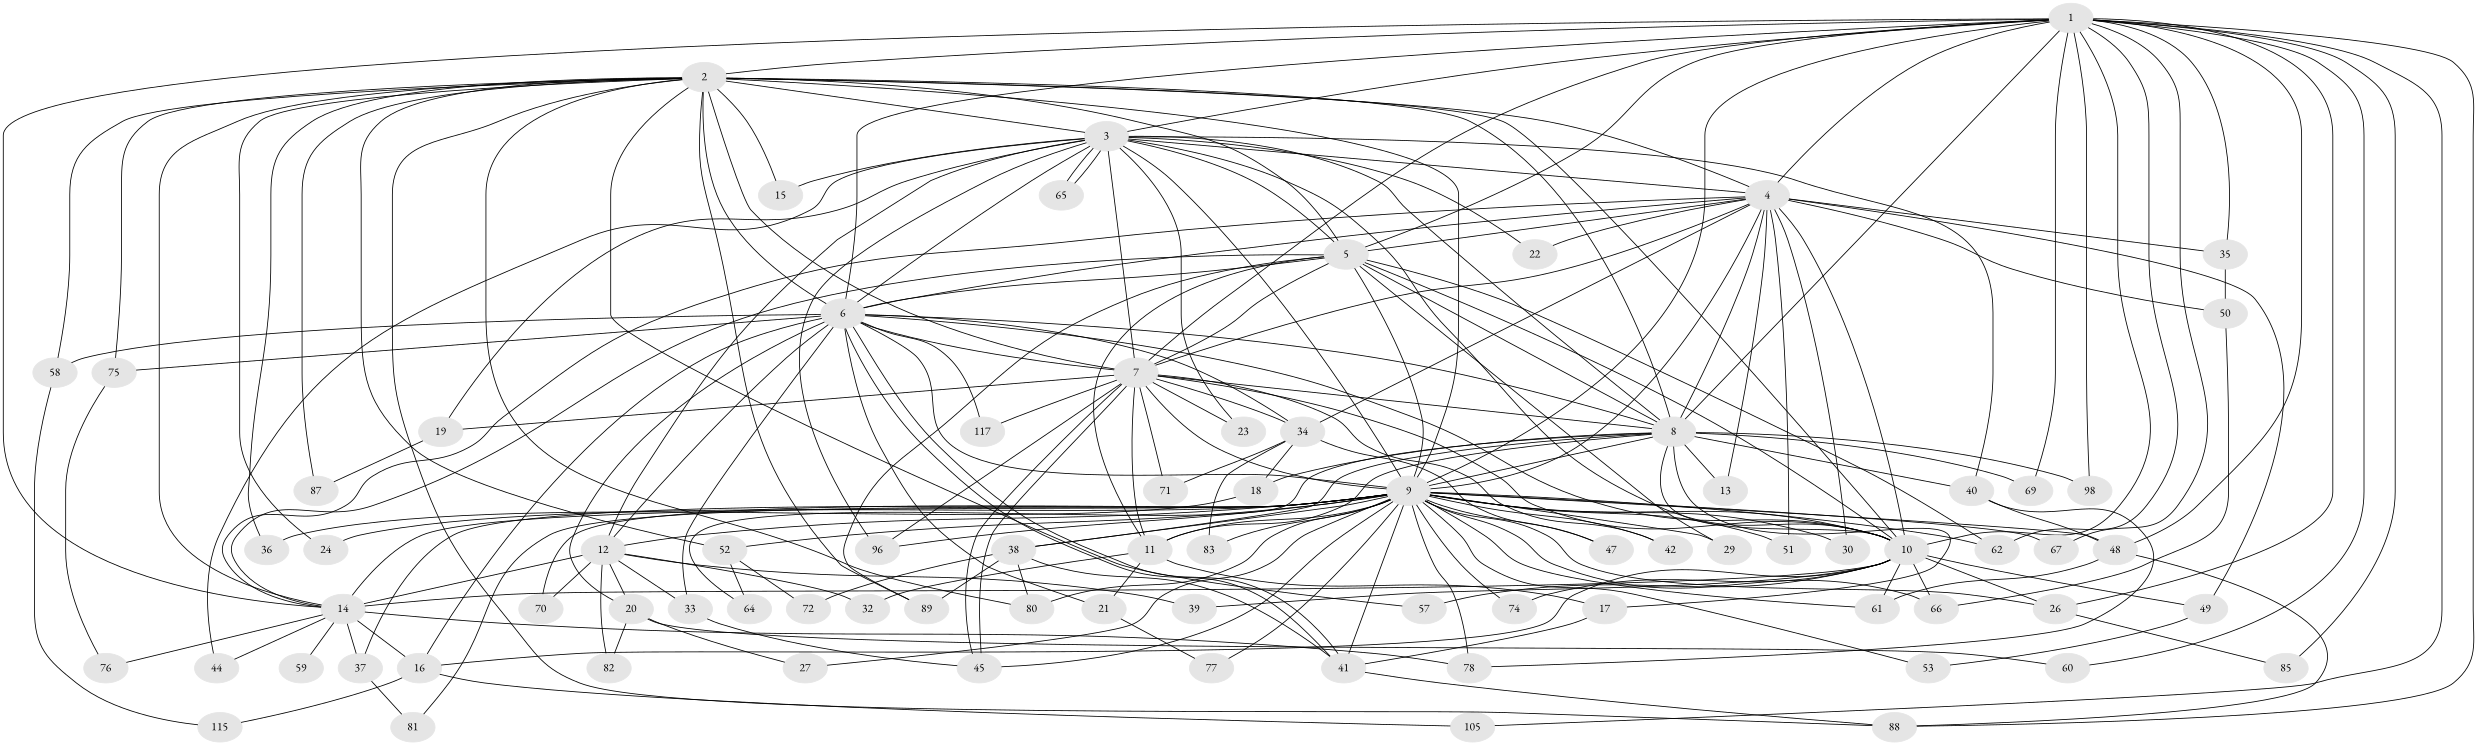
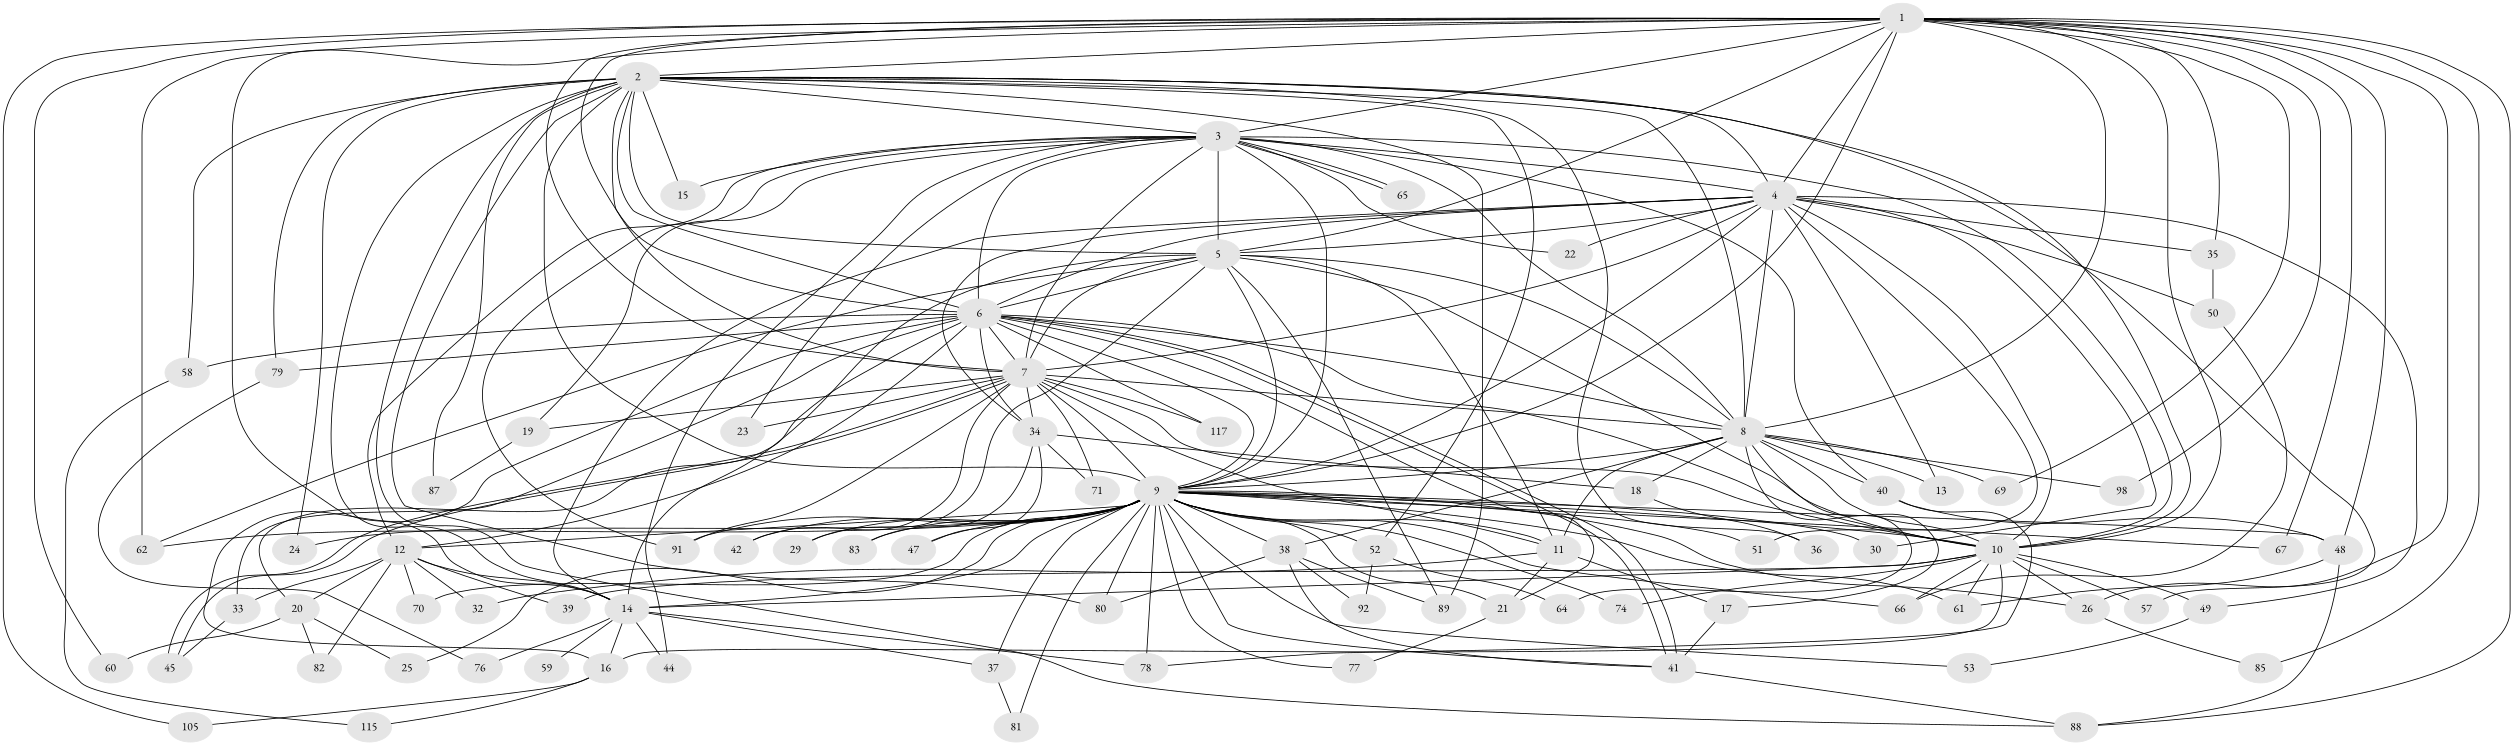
(114, 373) -> (277, 373)
(877, 550) -> (677, 550)
(809, 609) -> (1363, 609)
(1215, 627) -> (1330, 550)
(805, 668) -> (407, 668)
